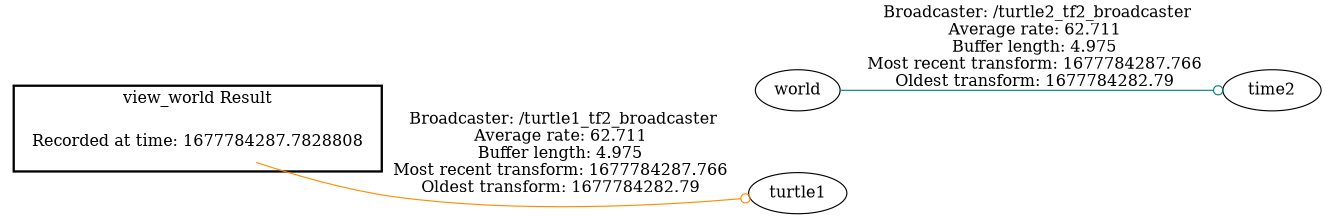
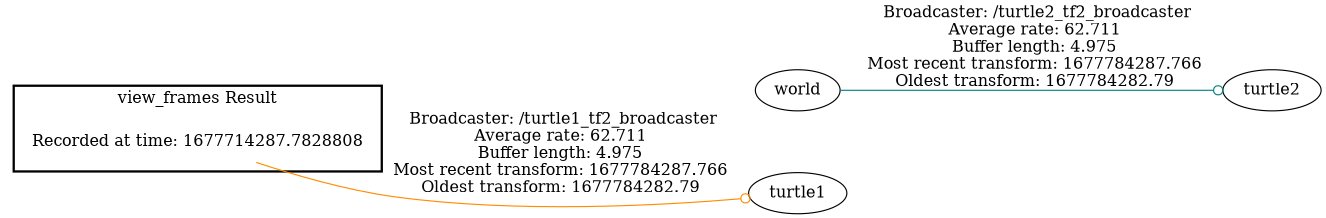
(1272, 90) -> (1272, 90)
(198, 99) -> (198, 99)
(198, 142) -> (198, 142)
